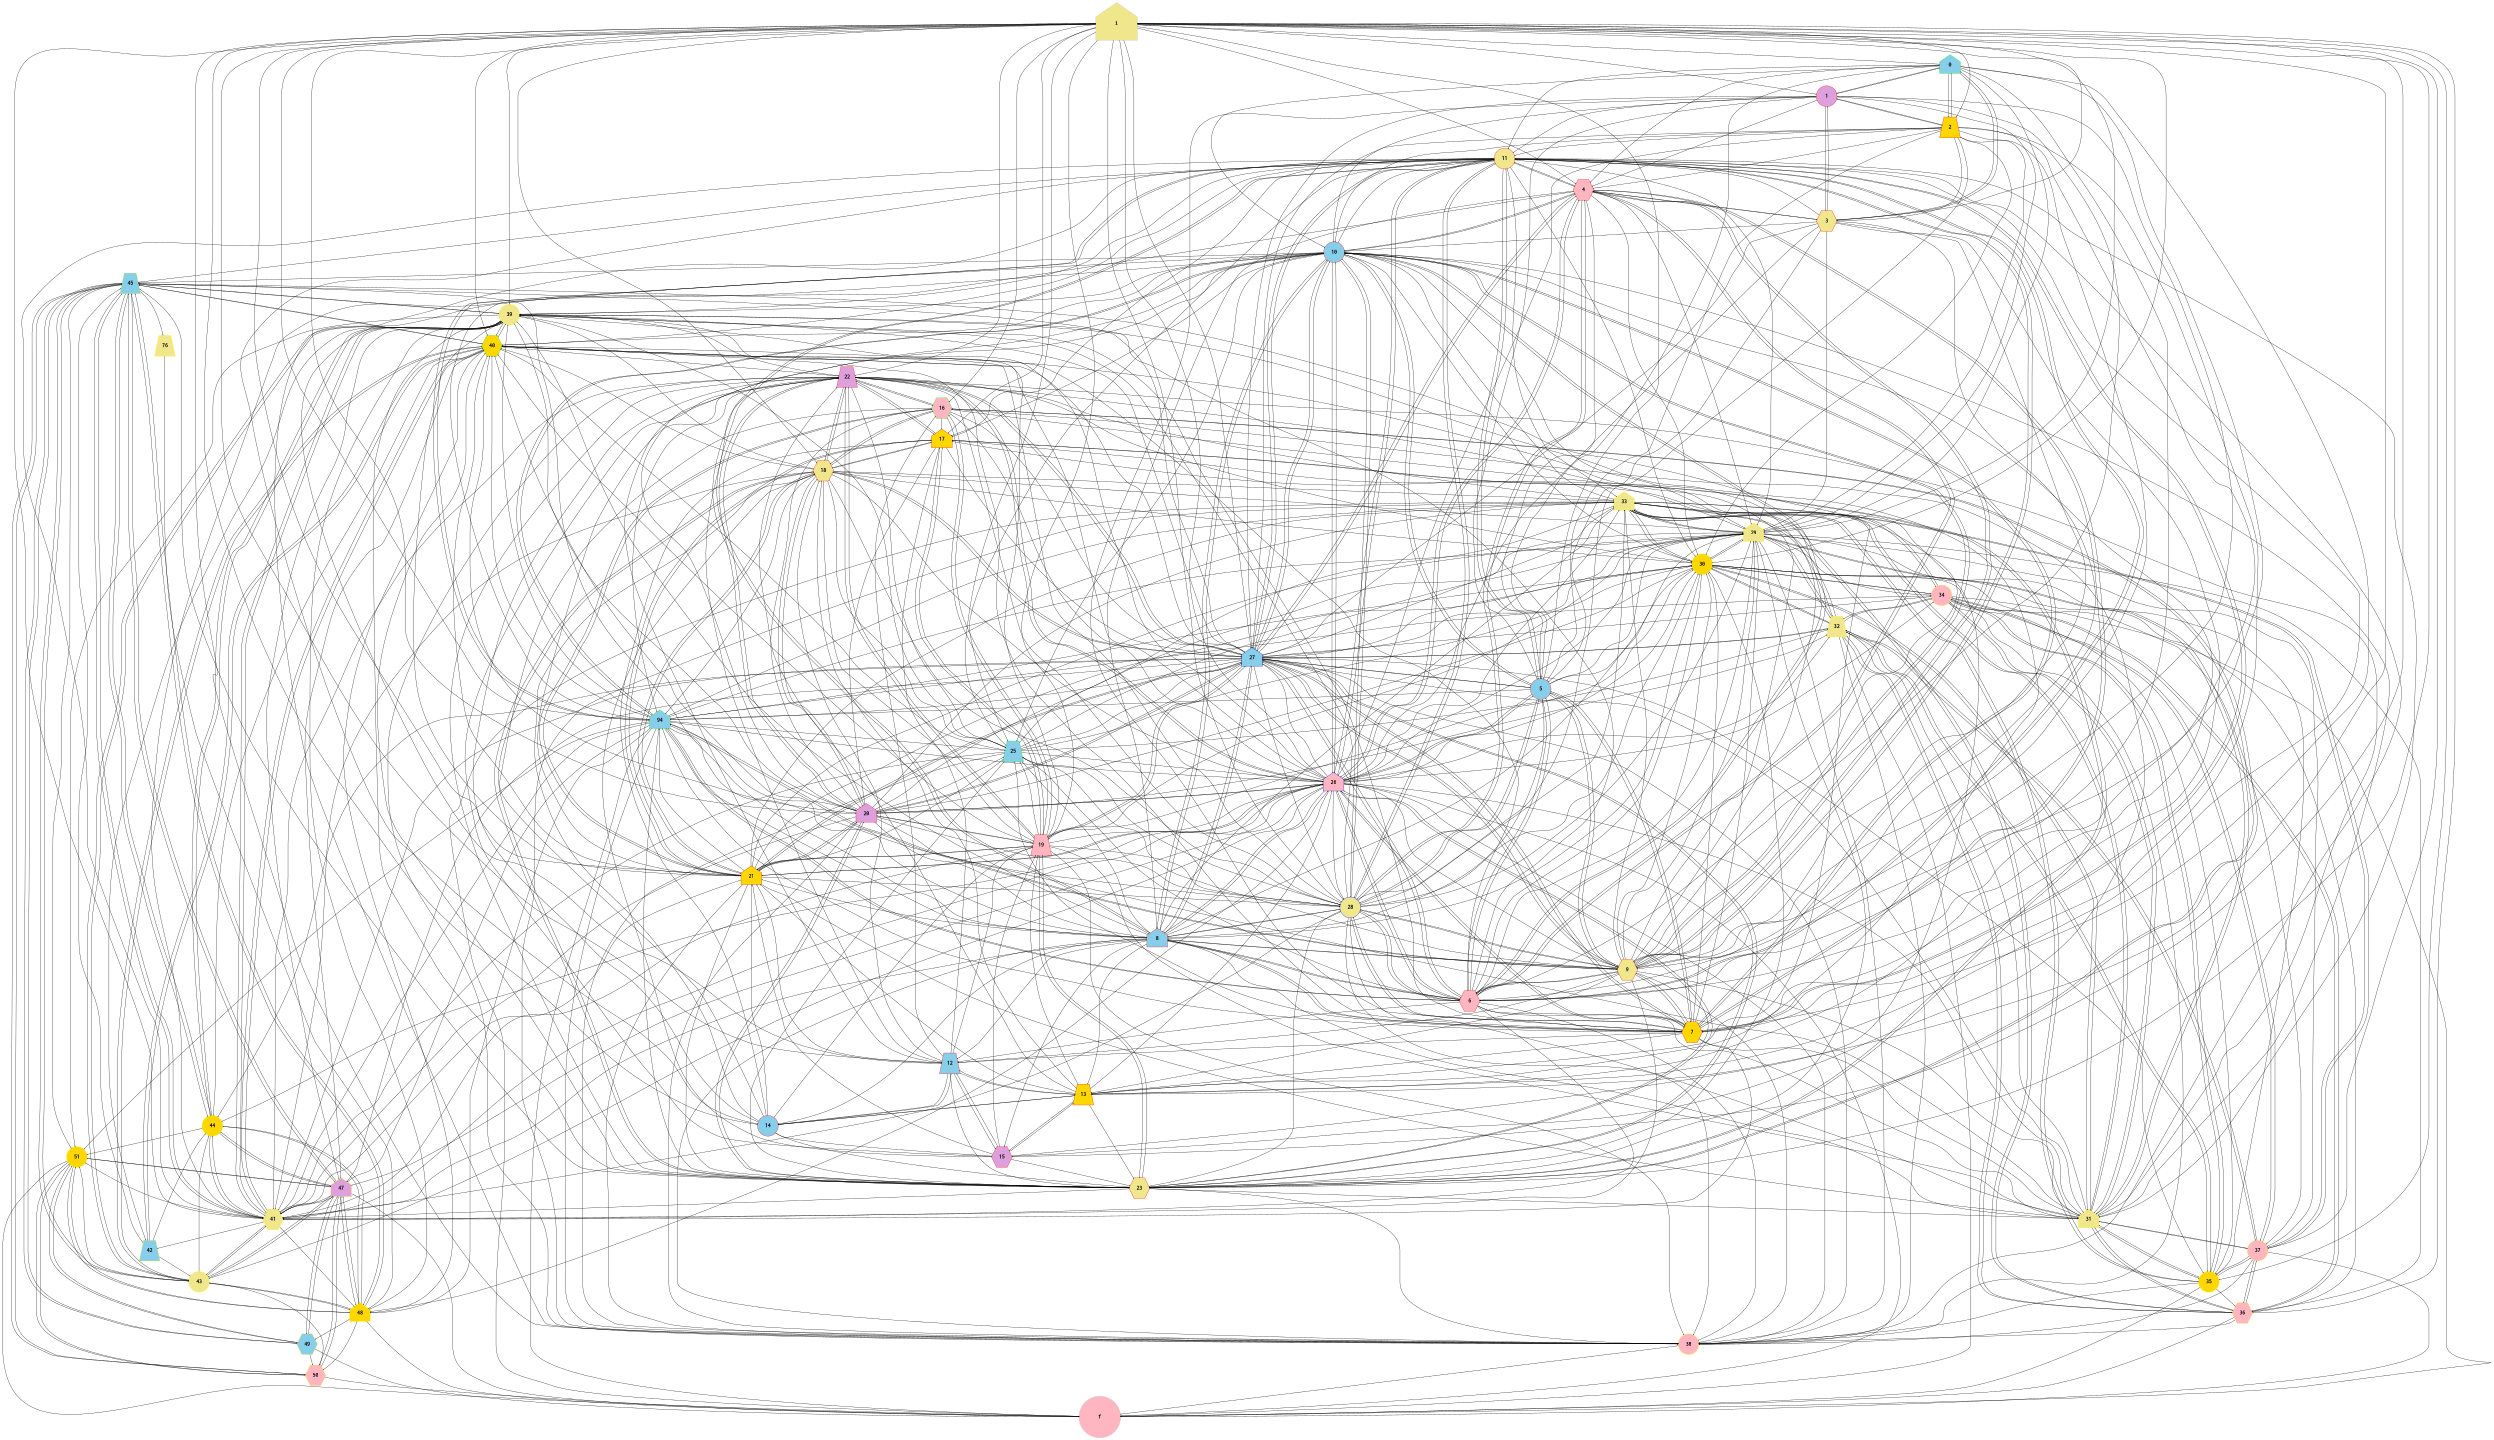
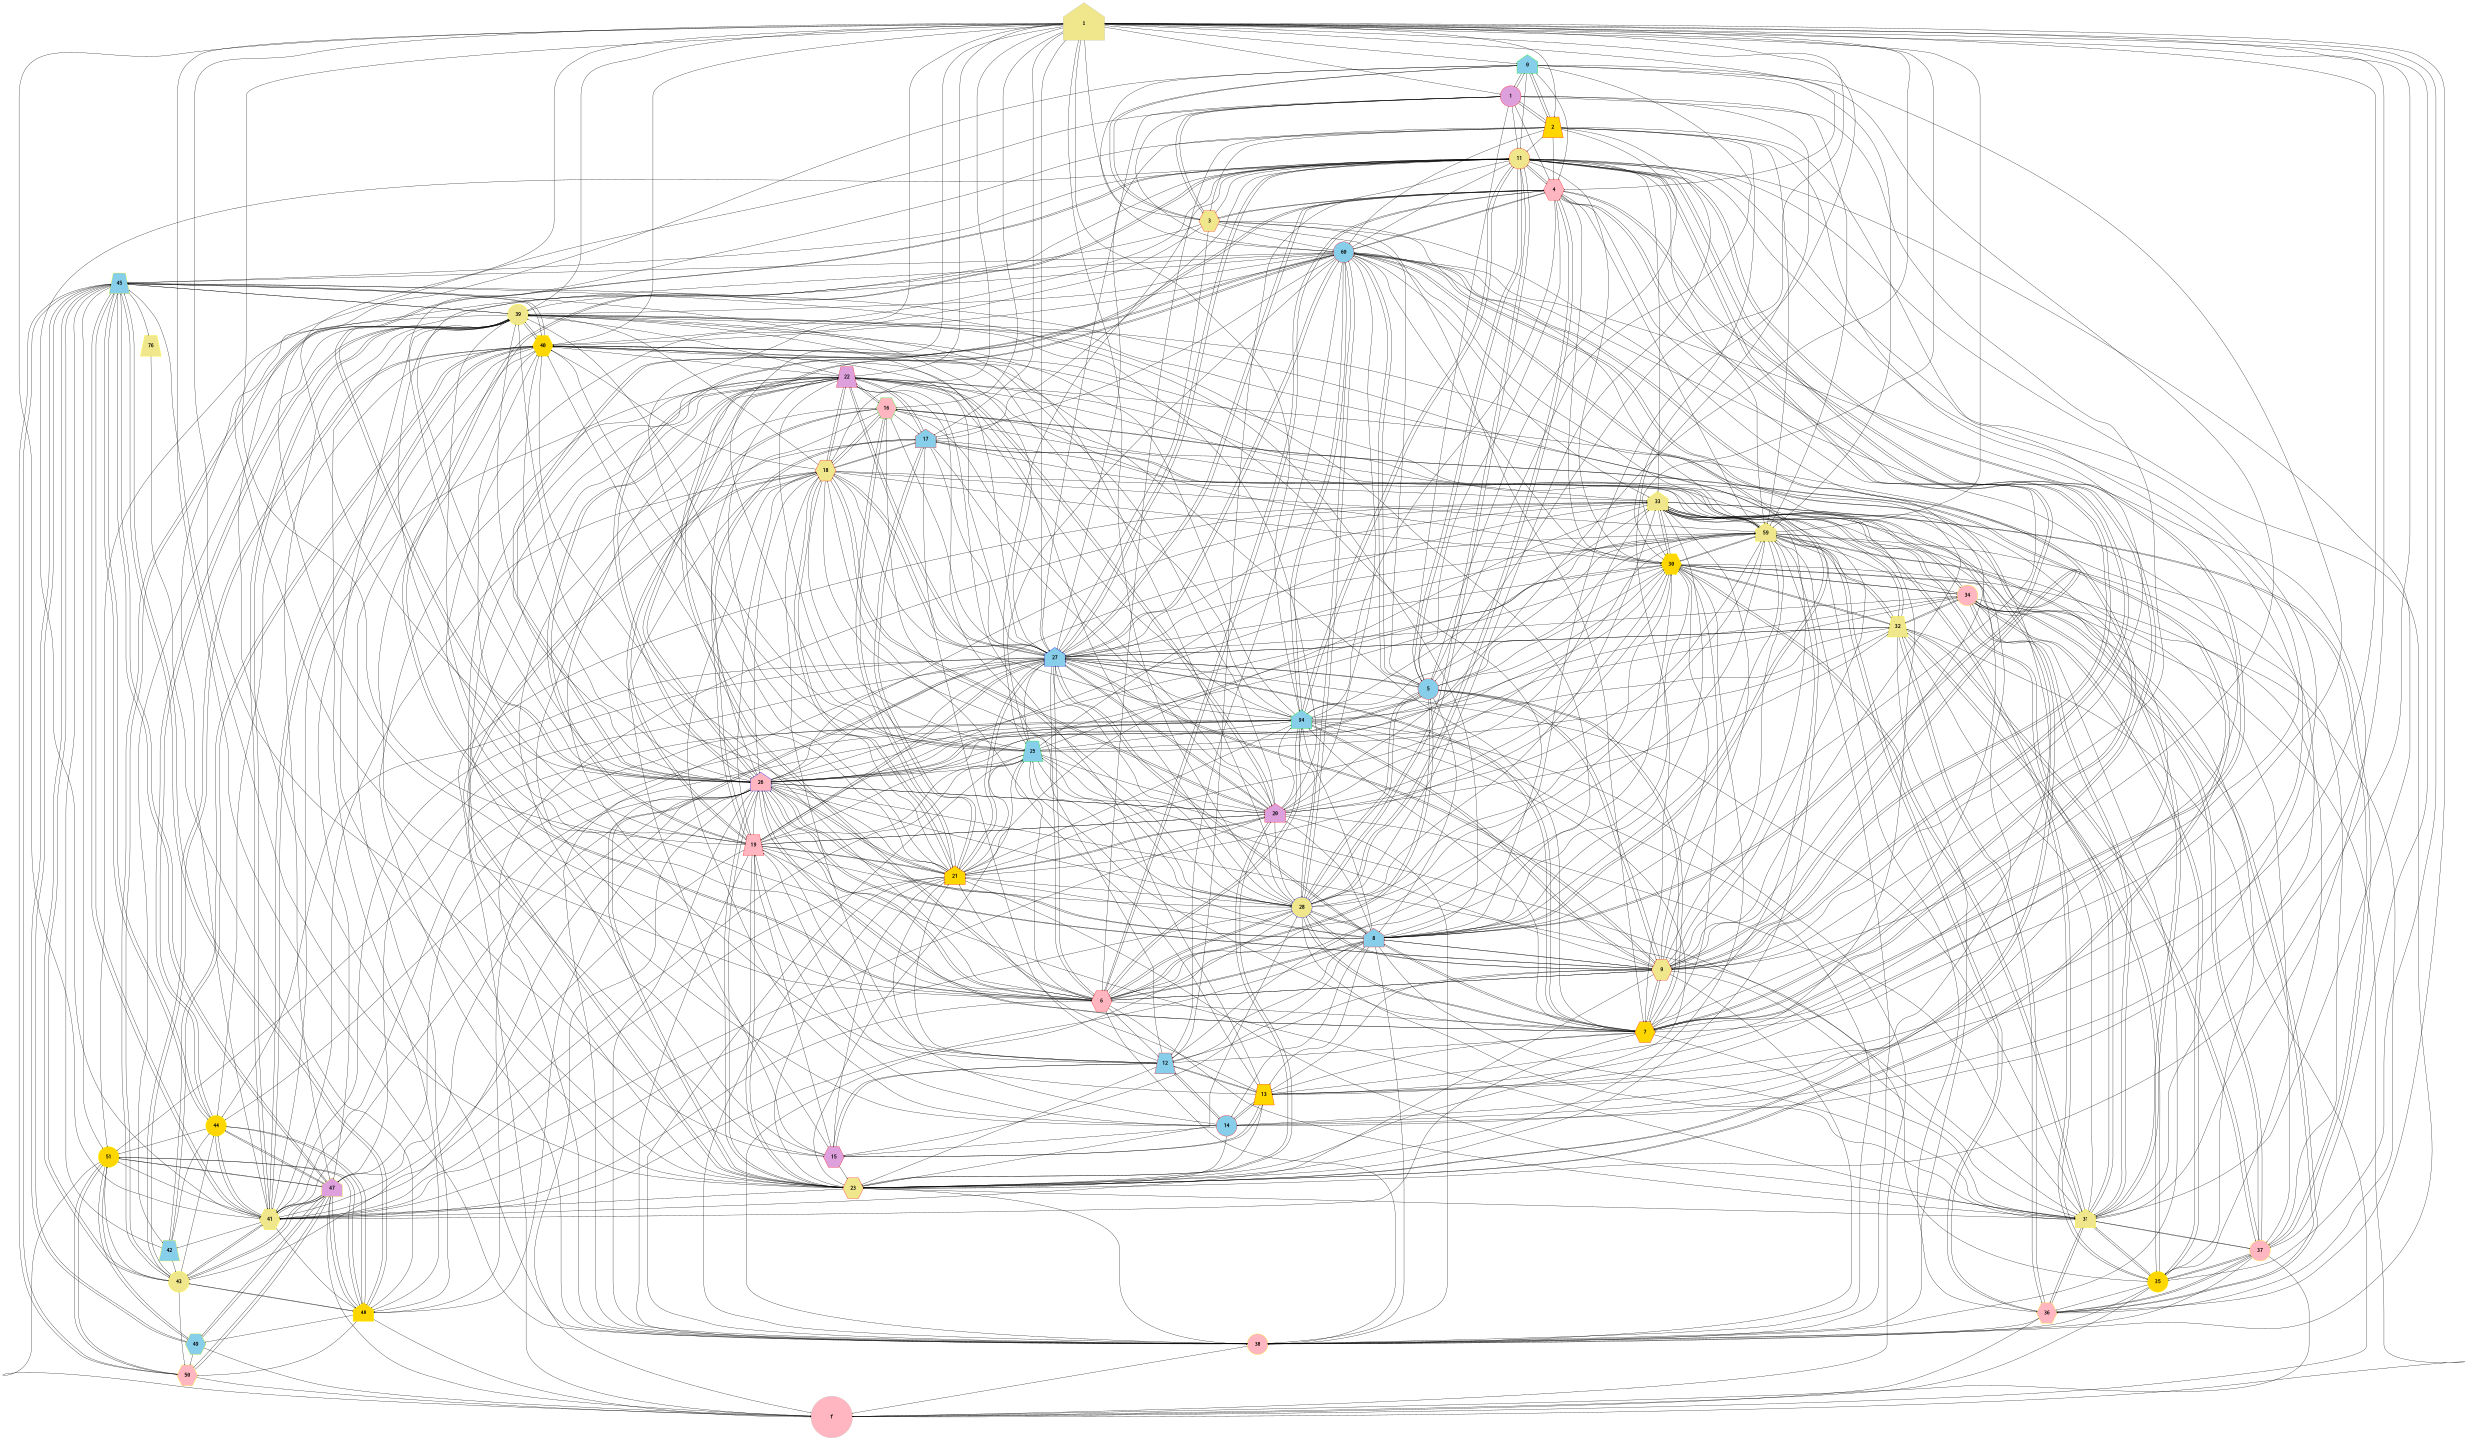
(1334, 252) -> (1344, 252)
(492, 346) -> (543, 346)
(942, 439) -> (926, 439)
(1754, 533) -> (1766, 533)
(1702, 564) -> (1671, 564)
(1844, 811) -> (1657, 945)
(1226, 963) -> (1188, 938)
